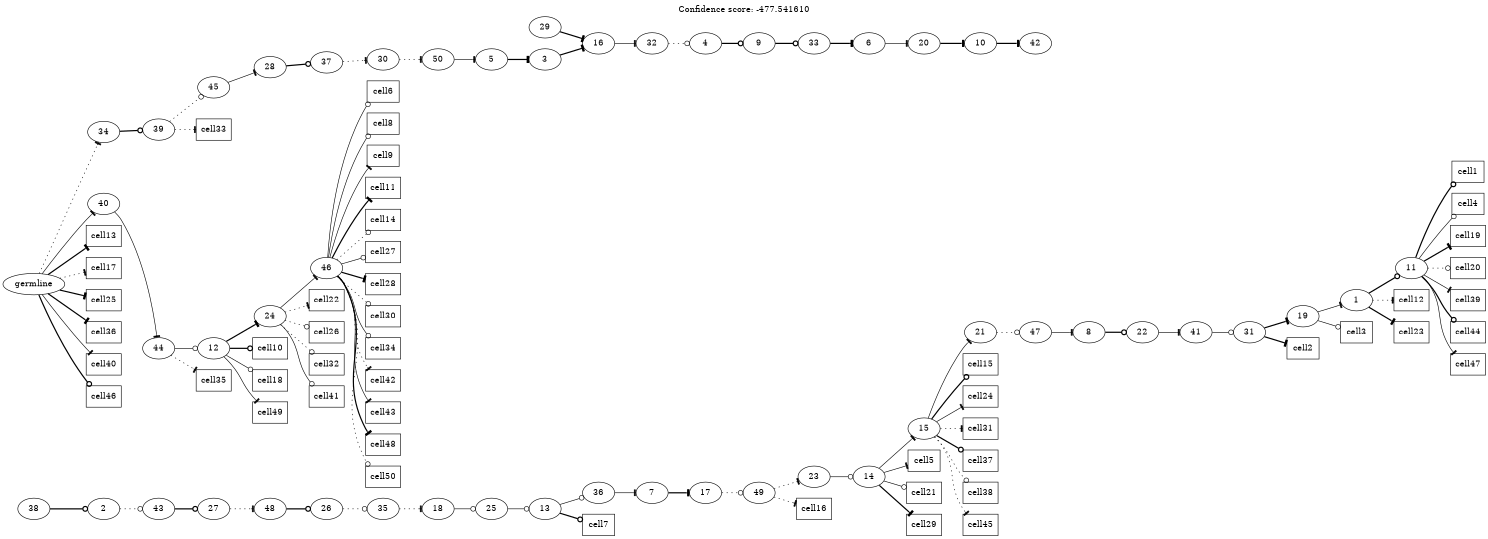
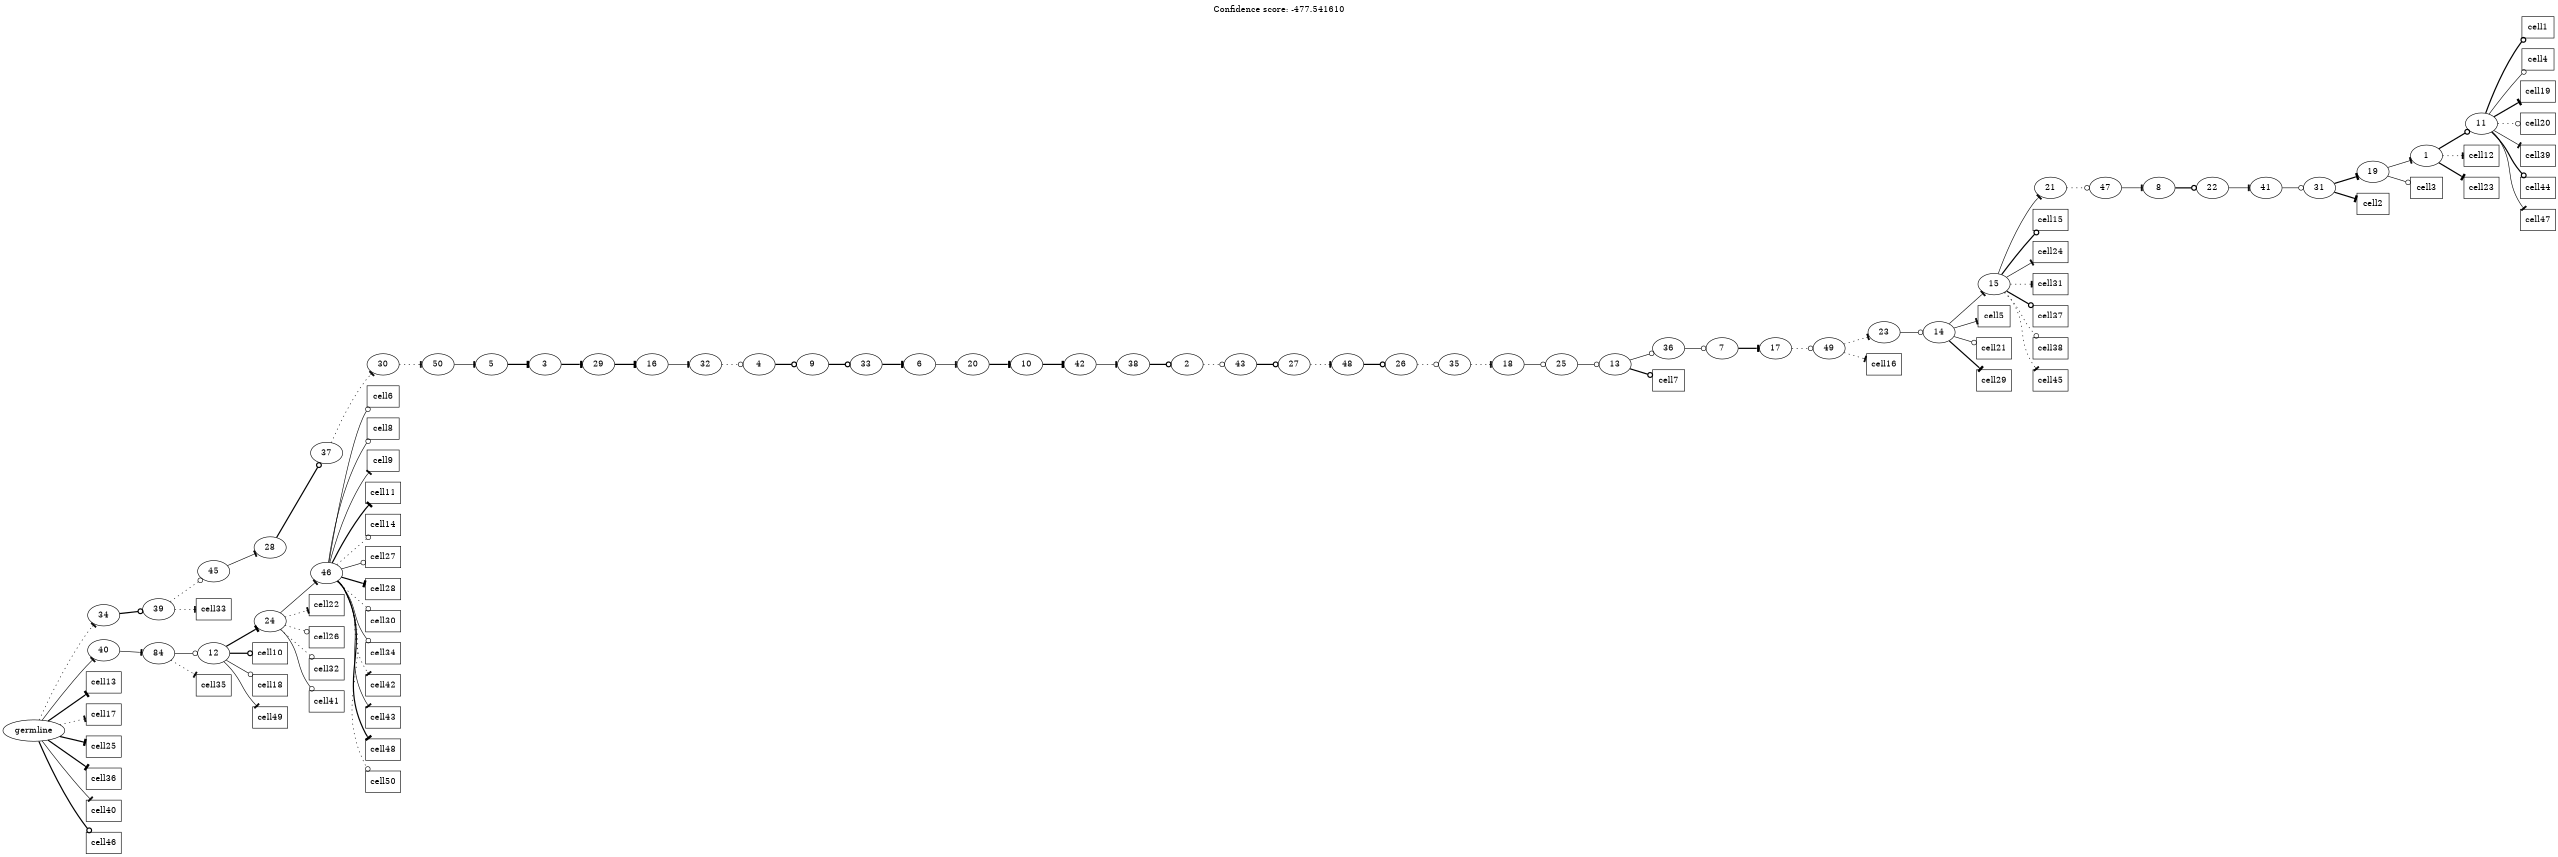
(571, 52) -> (570, 364)
(159, 348) -> (159, 653)
none -> (1105, 364)
(624, 493) -> (1693, 348)
